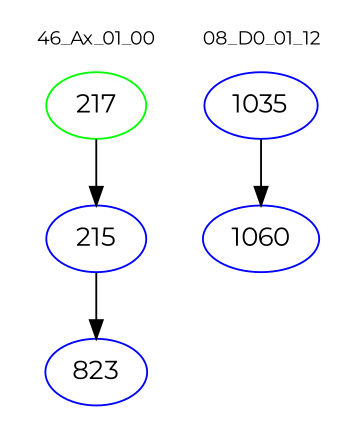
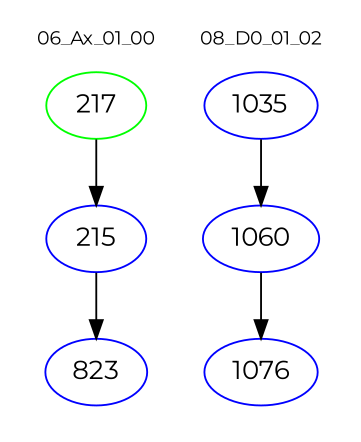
(96, 40) -> (96, 40)
(262, 40) -> (262, 40)
none -> (261, 372)
